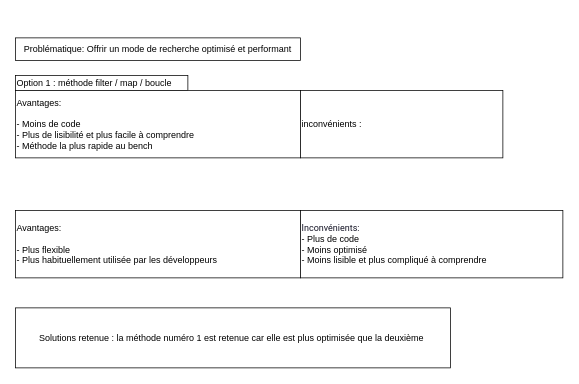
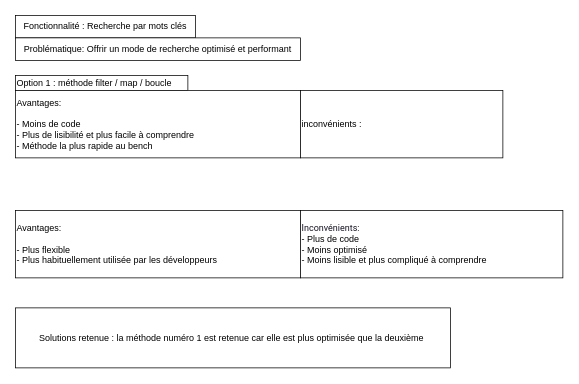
none -> (105, 27)
